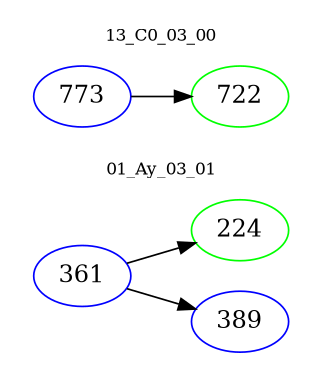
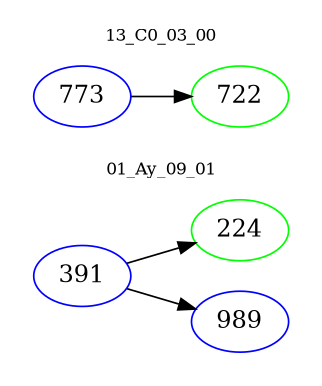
(161, 170) -> (161, 170)
(82, 276) -> (82, 276)
(240, 322) -> (240, 322)
